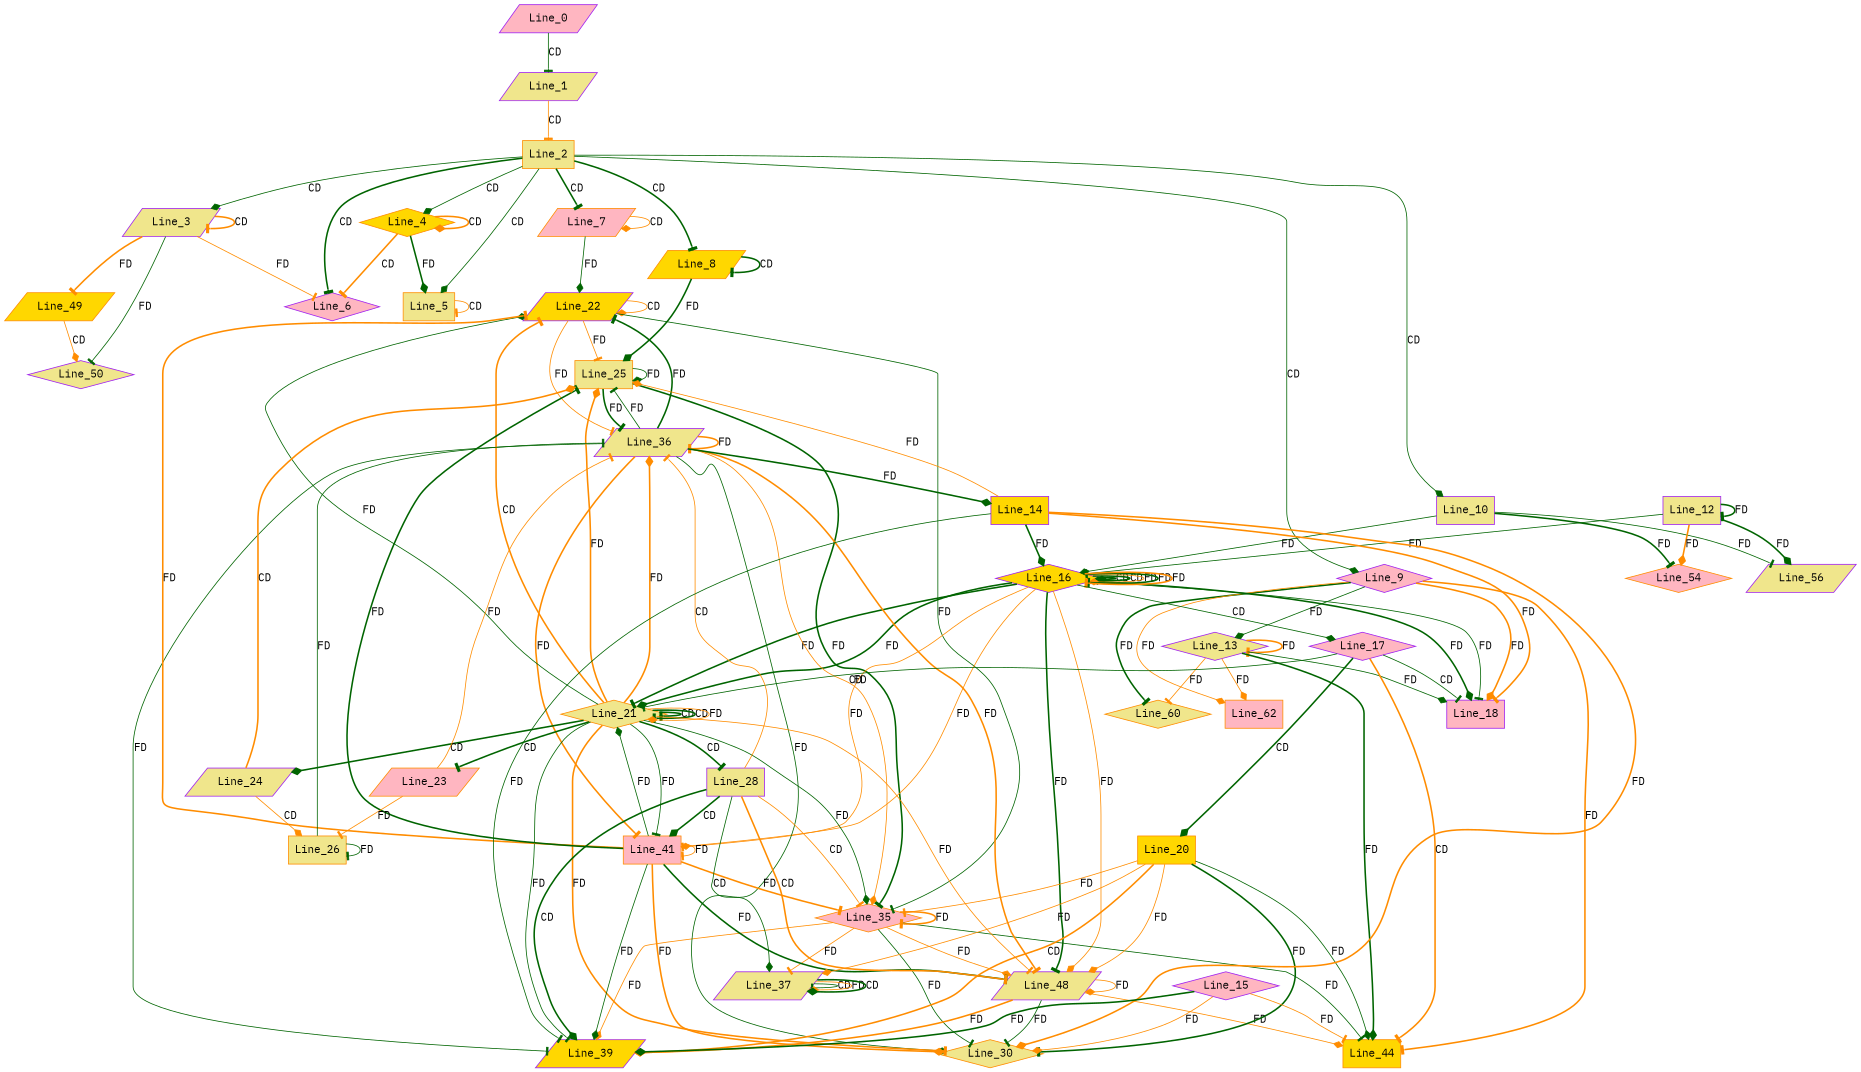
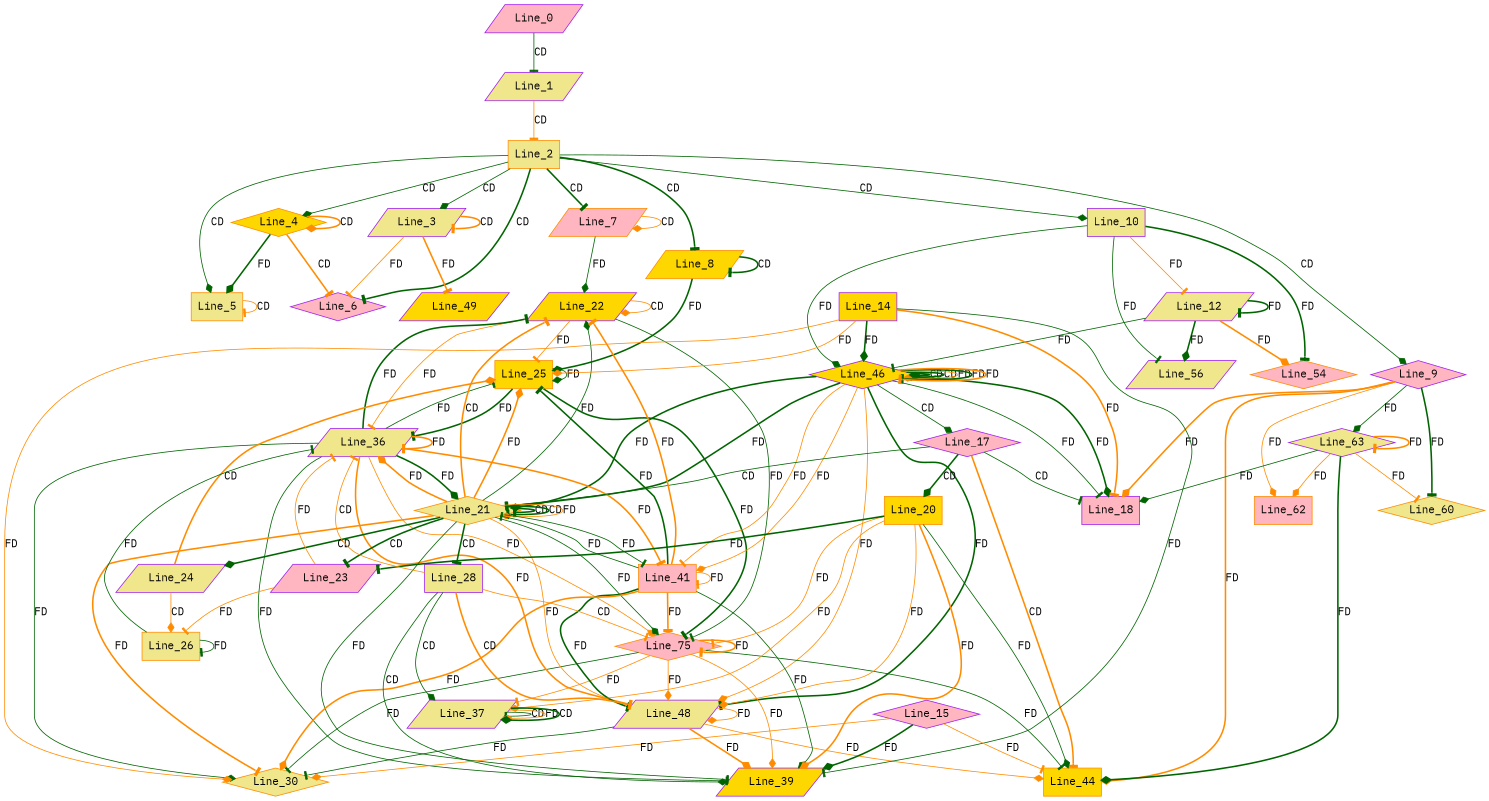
none -> (1156, 263)
(60, 307) -> (454, 307)
(81, 375) -> none
(604, 375) -> (524, 375)
(835, 473) -> (426, 471)
(1692, 510) -> (1199, 307)
(1049, 578) -> (863, 375)
(1215, 646) -> (1342, 443)
(1628, 777) -> (163, 359)
(424, 782) -> (325, 578)
(634, 786) -> (573, 539)
(1585, 811) -> (1225, 552)
(699, 813) -> none
(559, 874) -> (420, 743)
(868, 918) -> (668, 646)
(1054, 952) -> (967, 646)
(1257, 1019) -> (633, 551)
